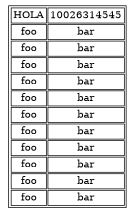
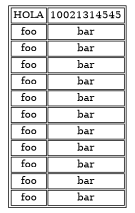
(86, 15) -> (86, 15)
